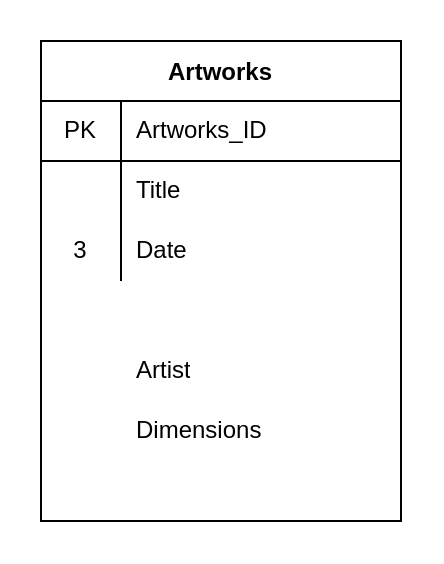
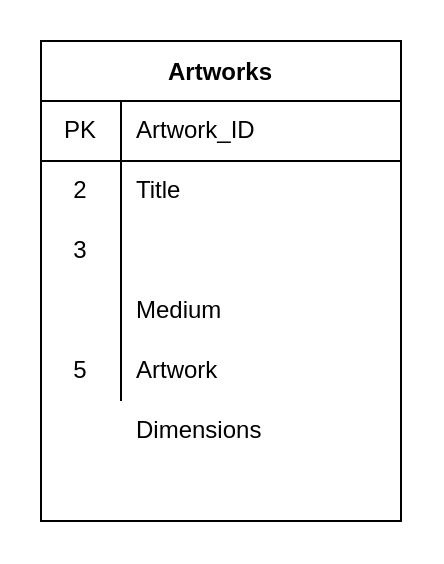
(211, 131) -> (204, 131)
none -> (81, 191)
(261, 251) -> none
none -> (261, 311)
none -> (81, 371)
(174, 371) -> (184, 371)
